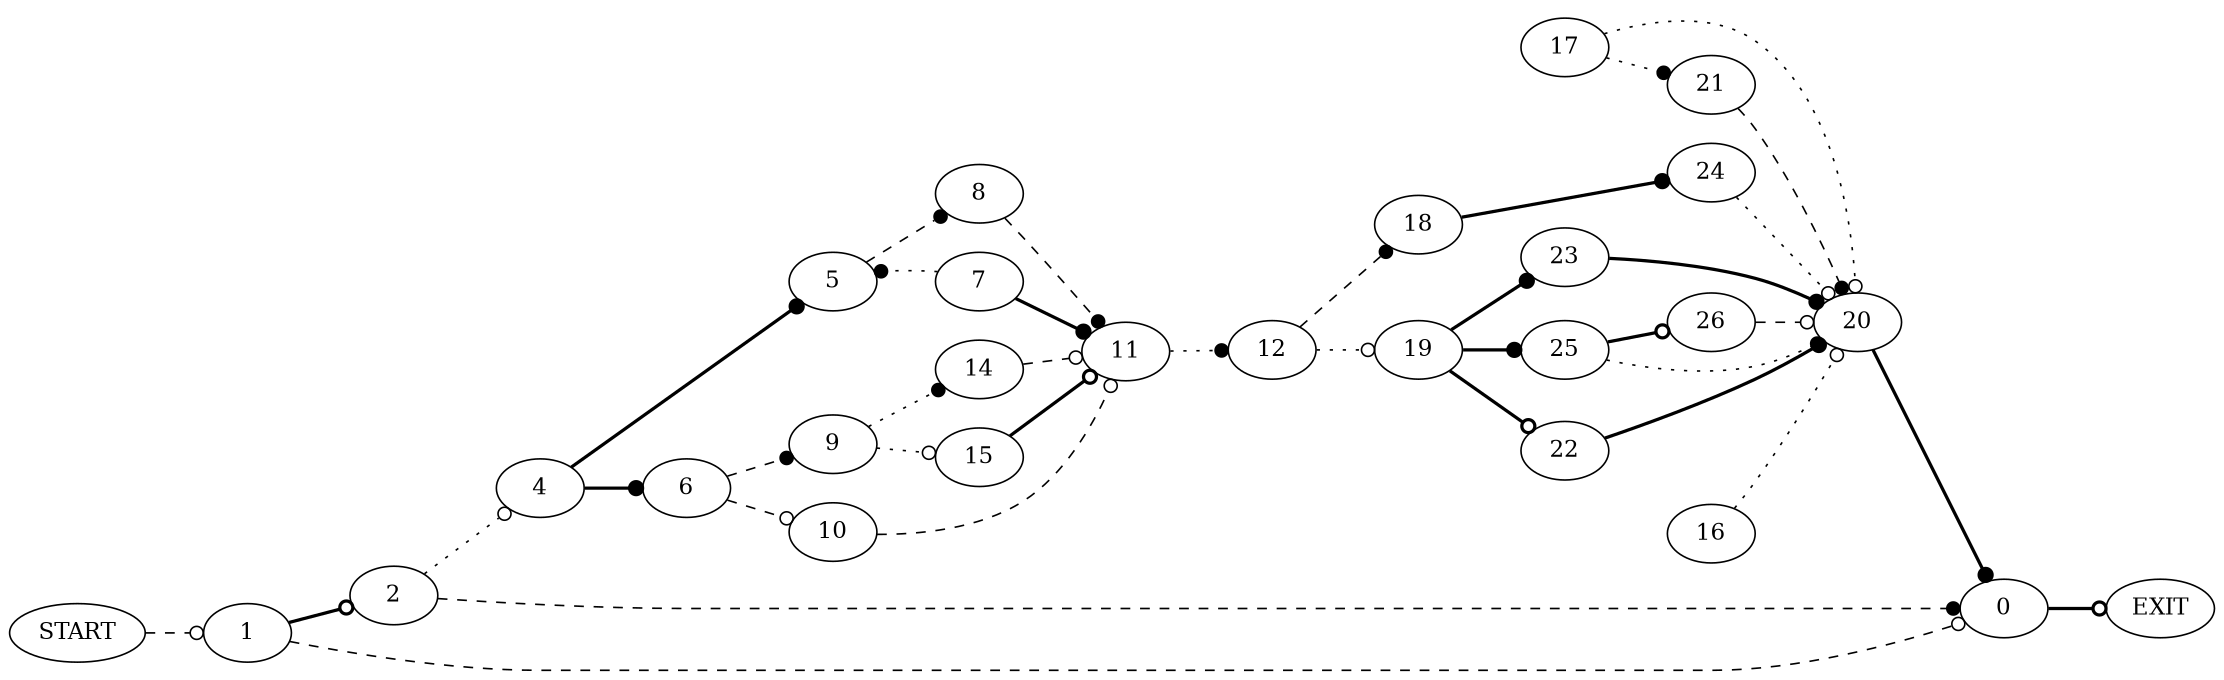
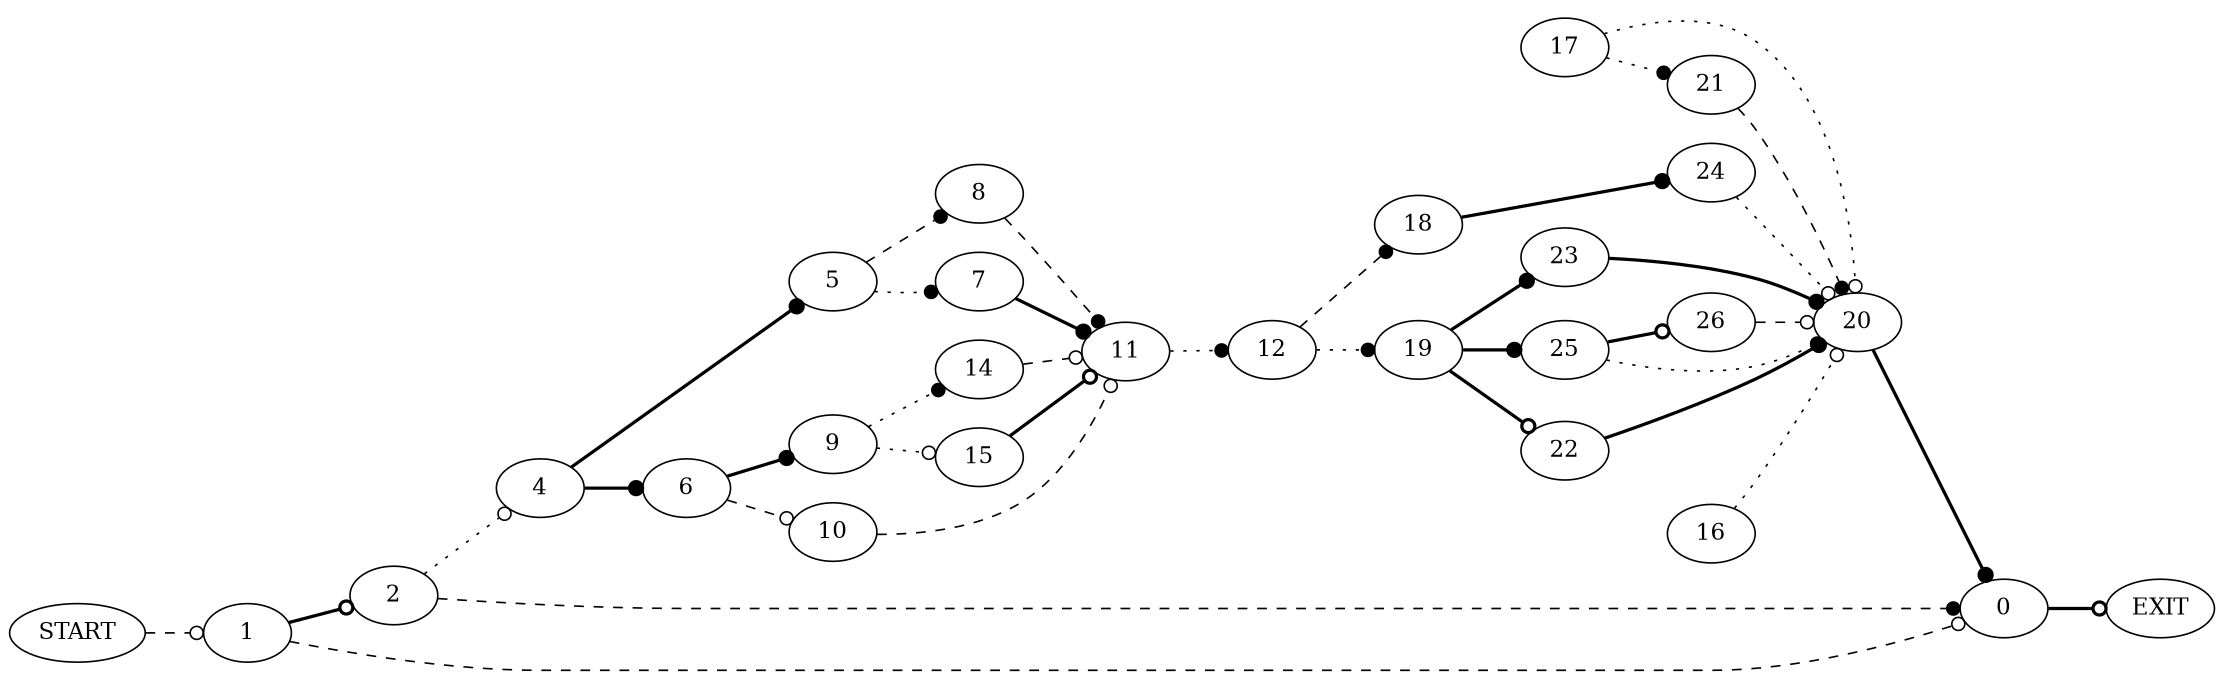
(913, 271) -> (899, 293)
(1339, 350) -> (1339, 350)
(754, 468) -> (754, 468)
